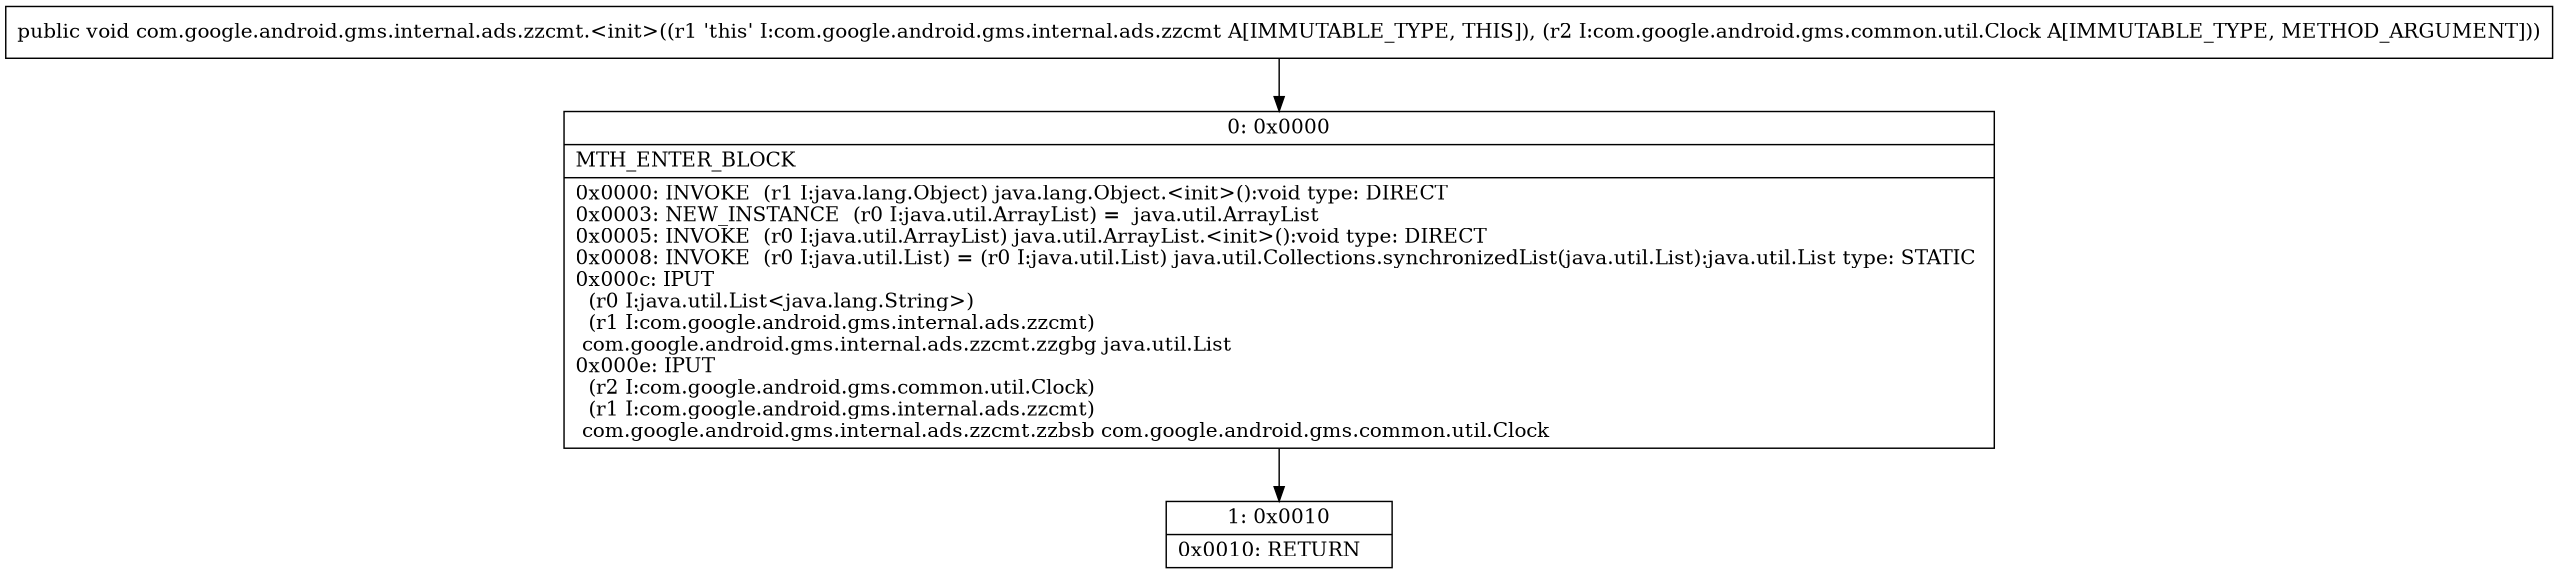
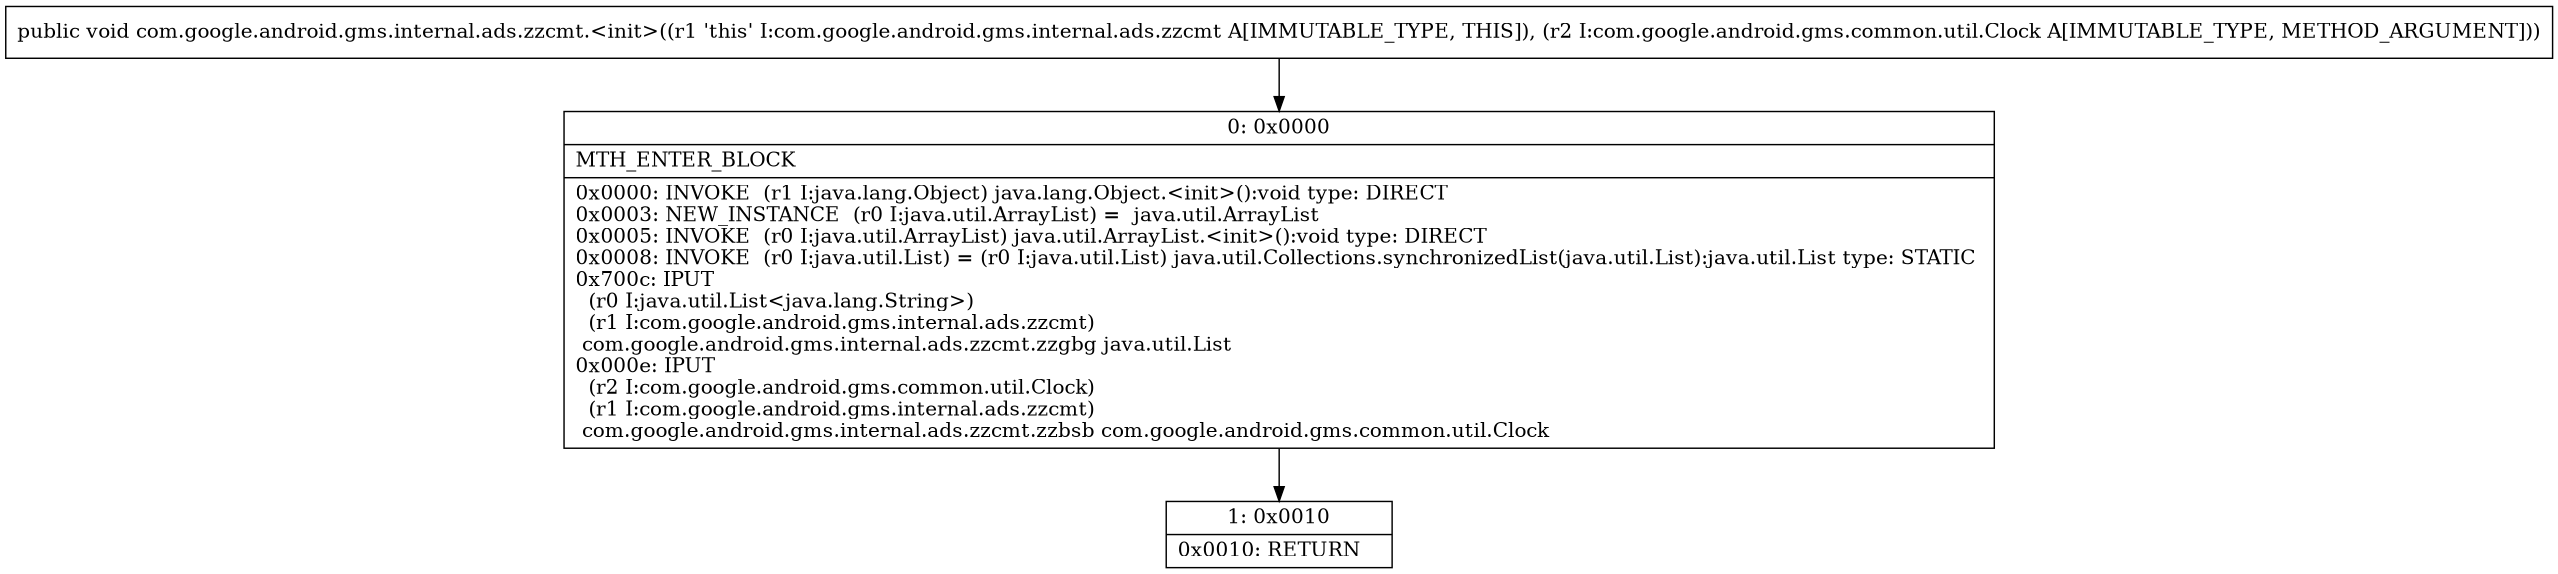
(652, 280) -> (652, 280)
